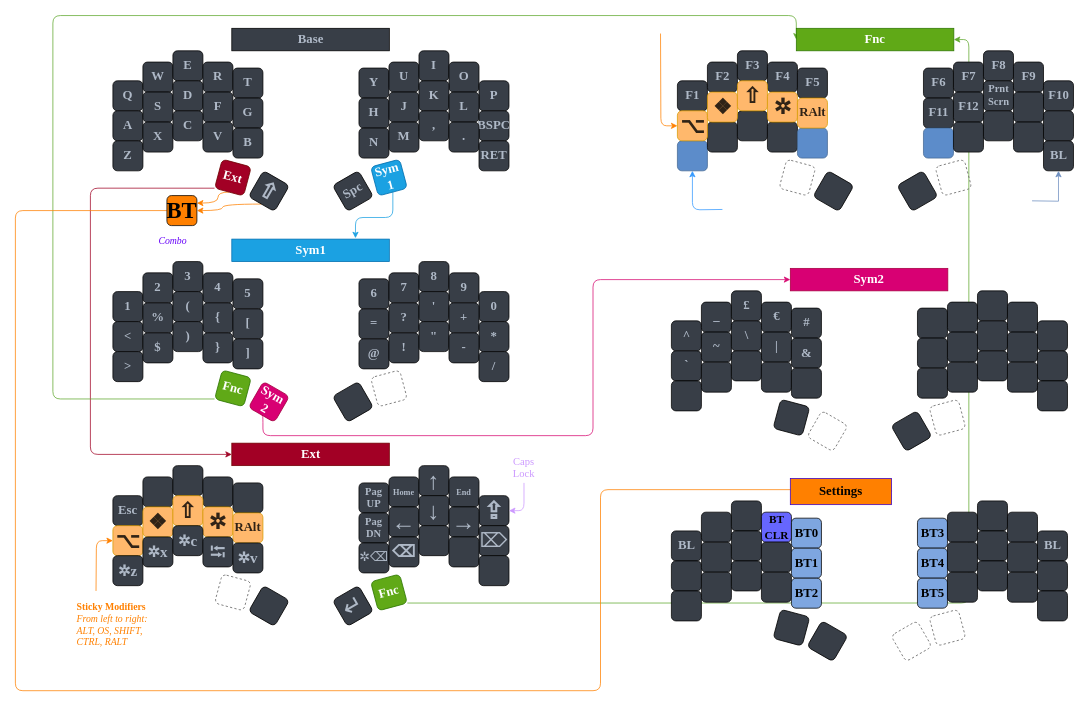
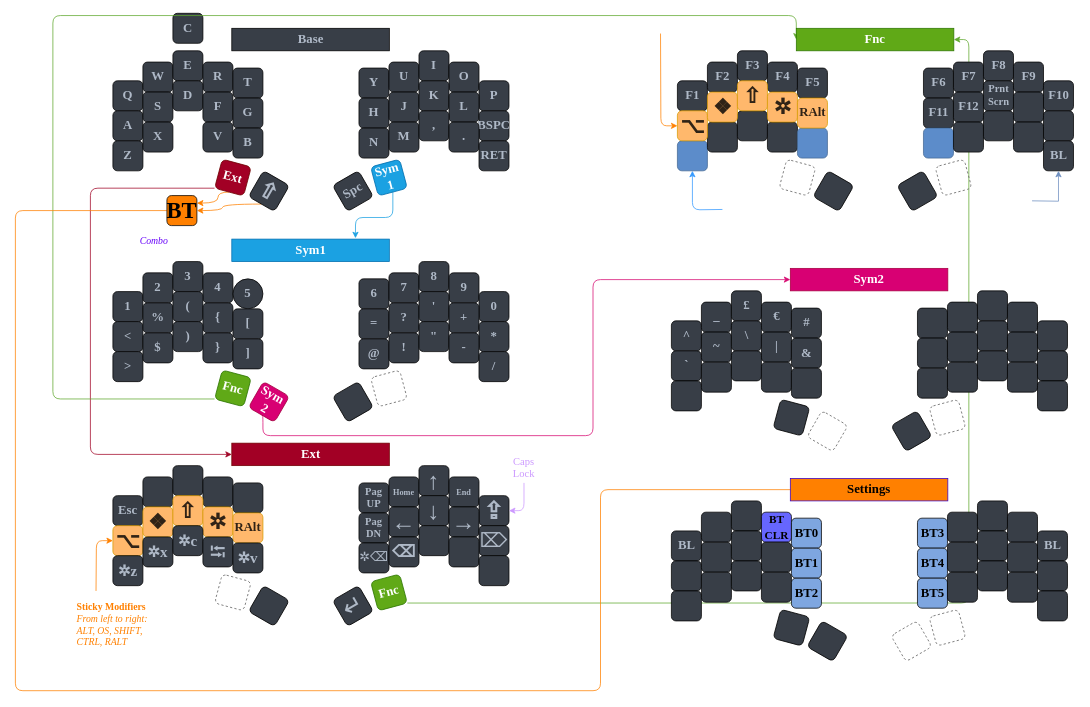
(188, 126) -> (188, 28)
(173, 240) -> (154, 240)
(248, 294) -> (248, 294)
(841, 491) -> (869, 489)
